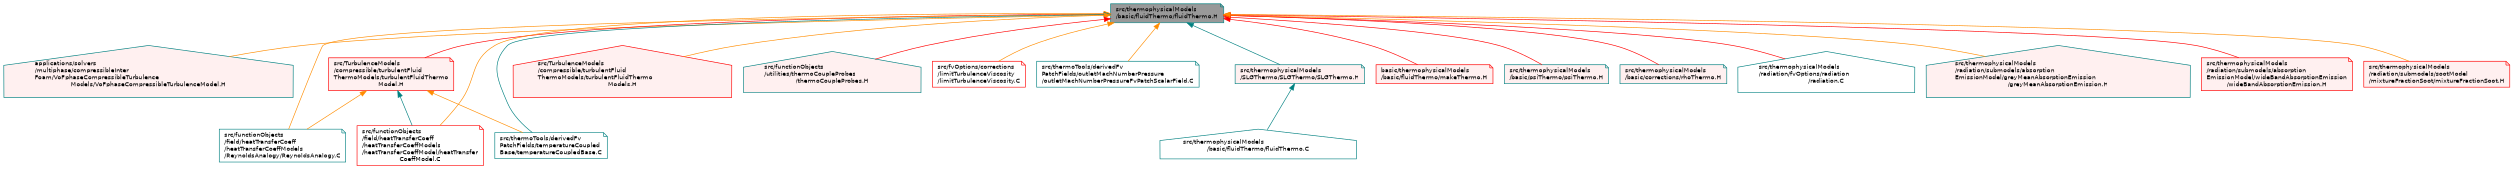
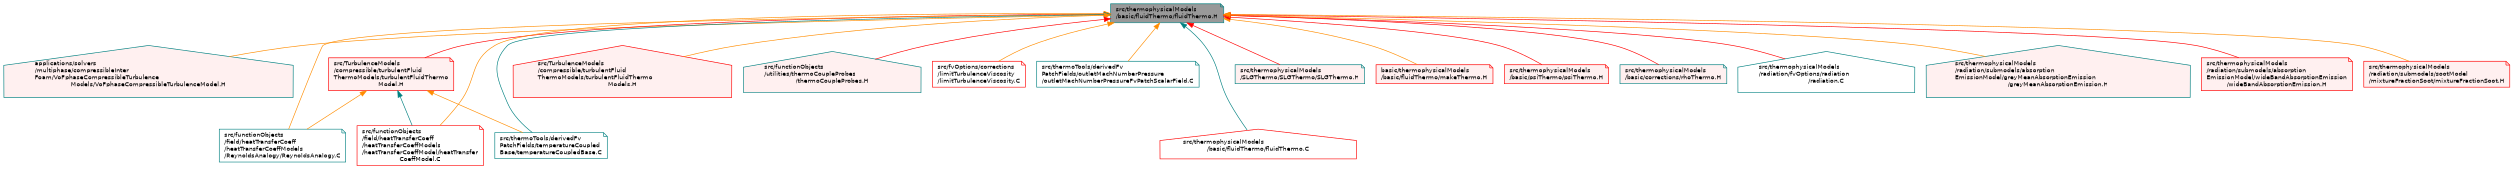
(1326, 34) -> (1326, 34)
(1237, 45) -> (1237, 45)
(1556, 74) -> (1556, 74)
(1279, 110) -> (1219, 76)
(1258, 146) -> (1258, 146)
